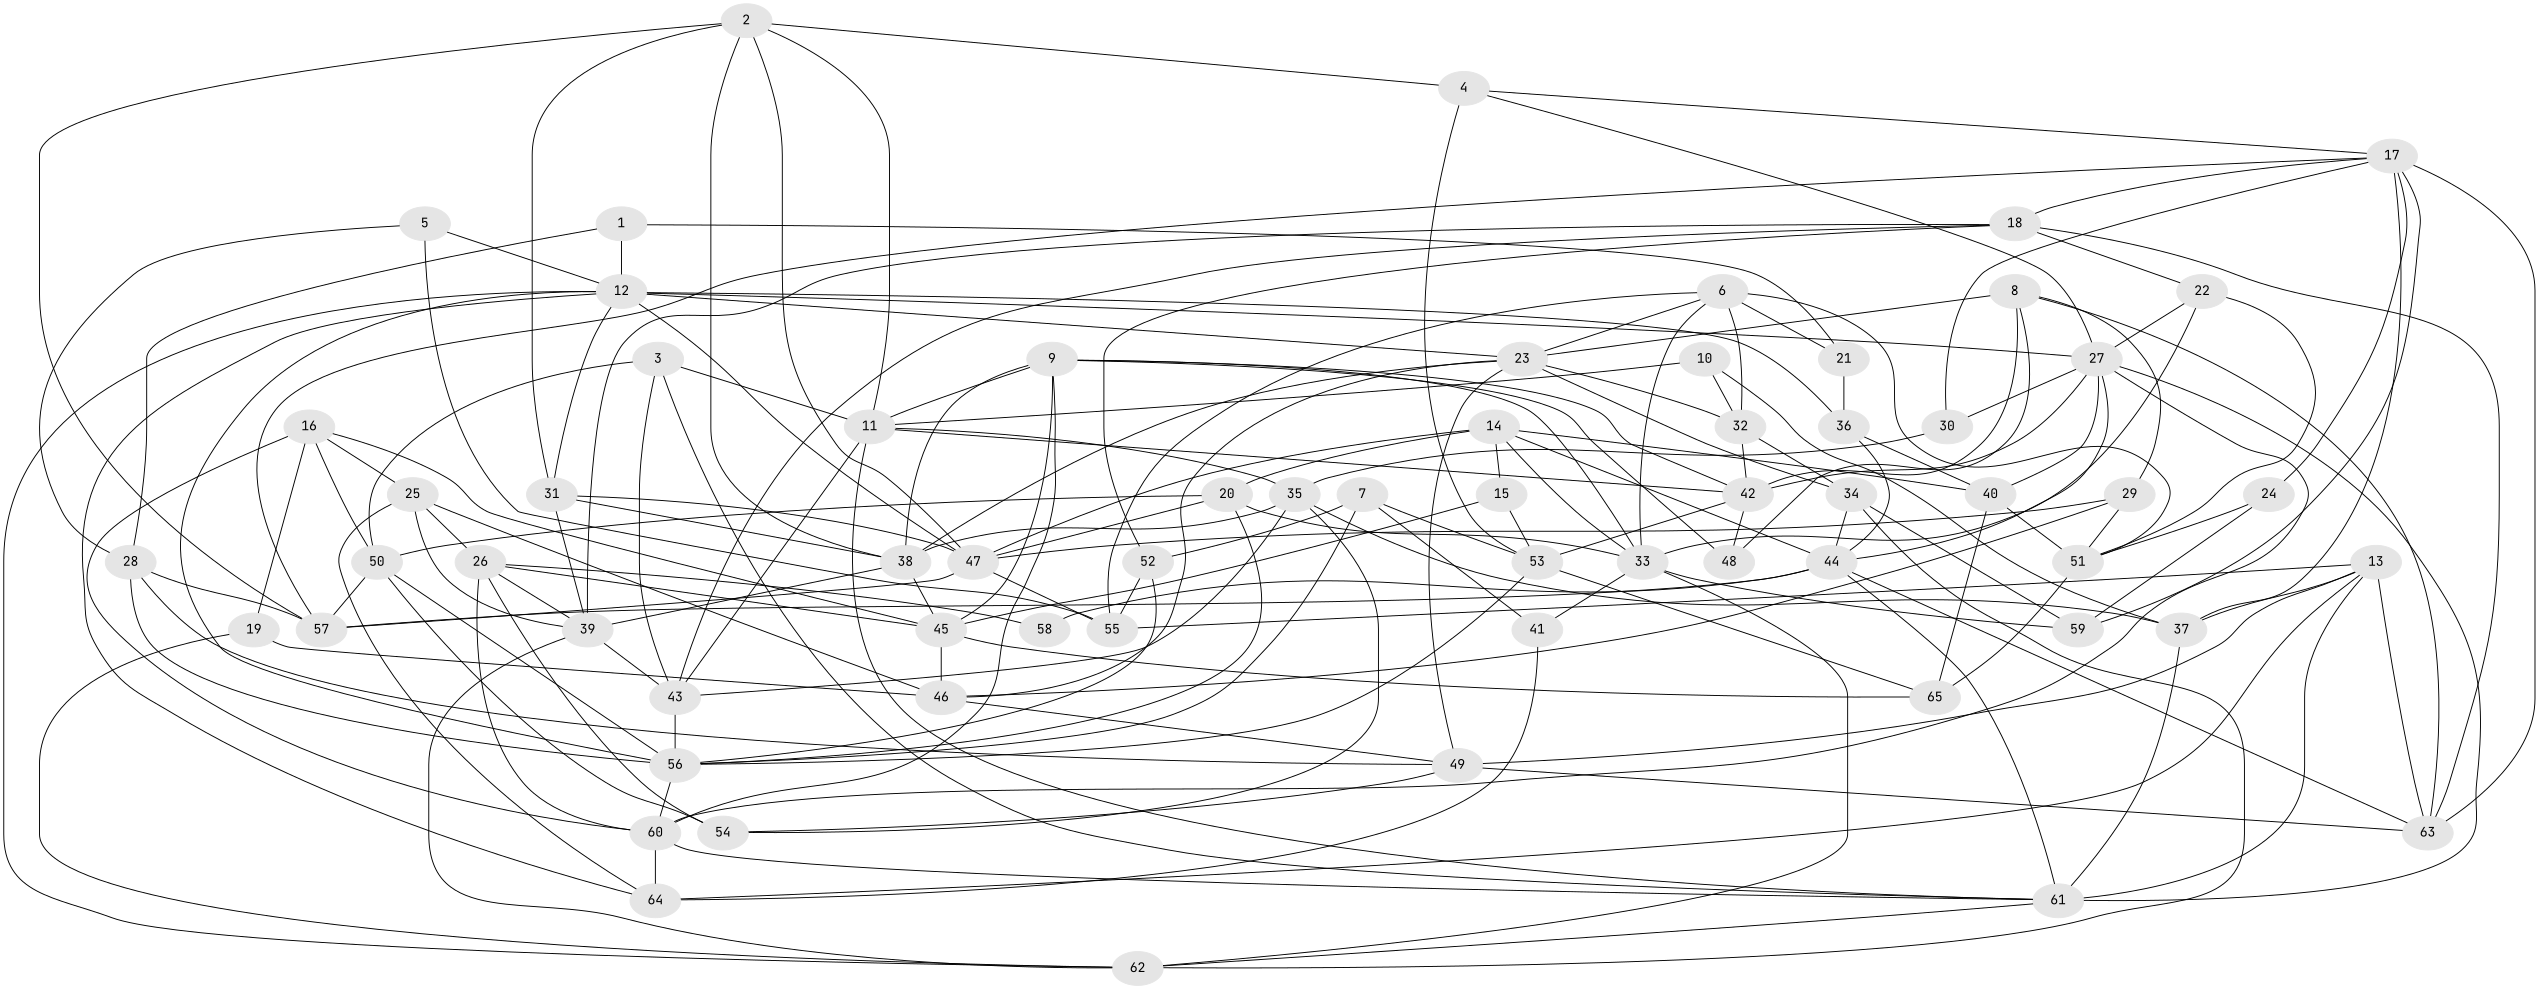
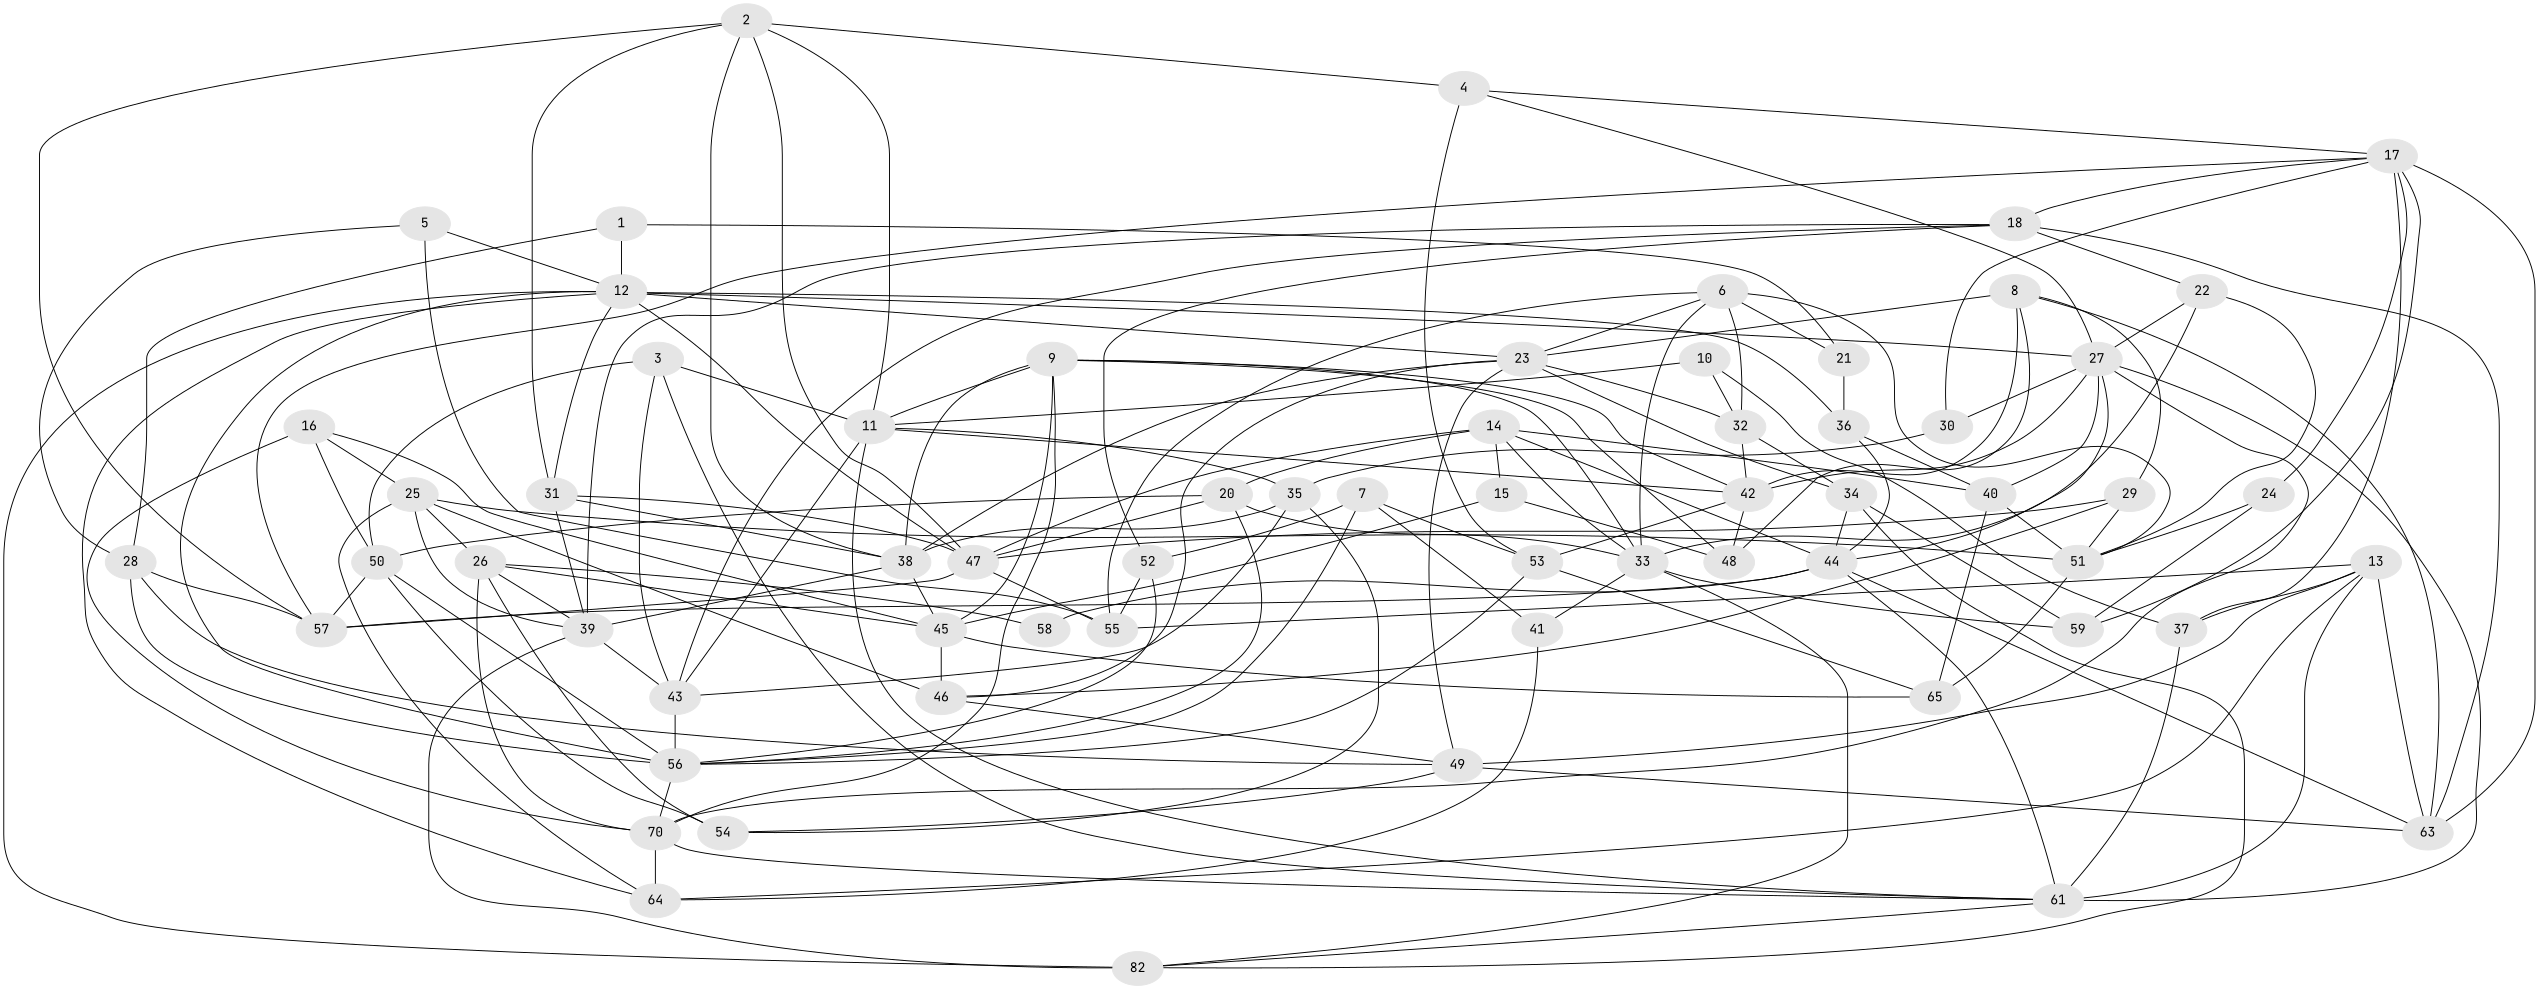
(1518, 525) -> (1607, 525)
none -> (840, 532)
(1751, 605) -> none
(254, 630) -> none
(655, 833) -> (655, 833)
(1138, 968) -> (1138, 968)
